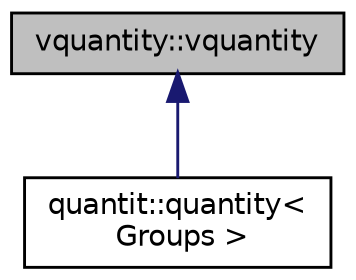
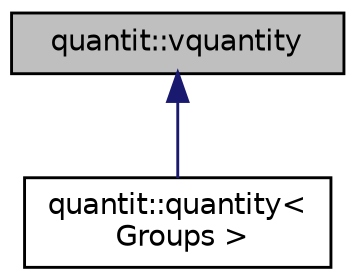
(178, 43) -> (178, 43)
